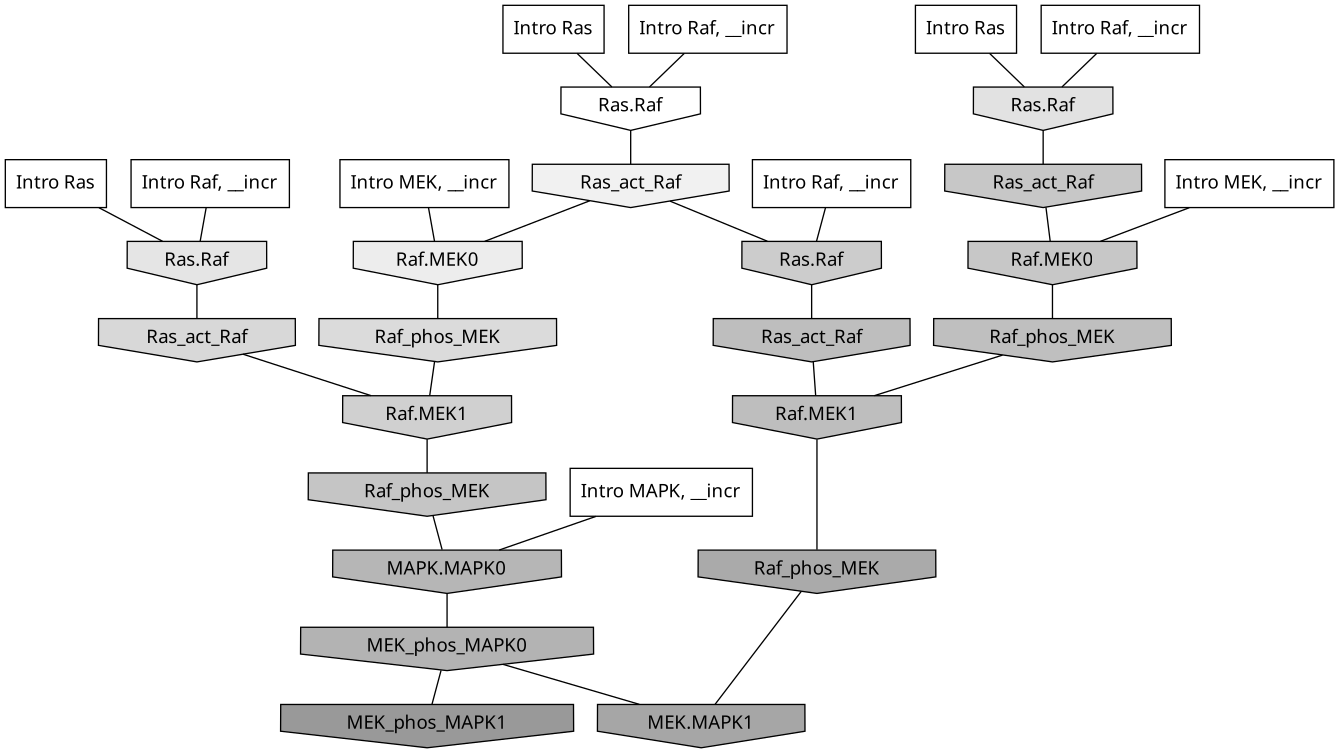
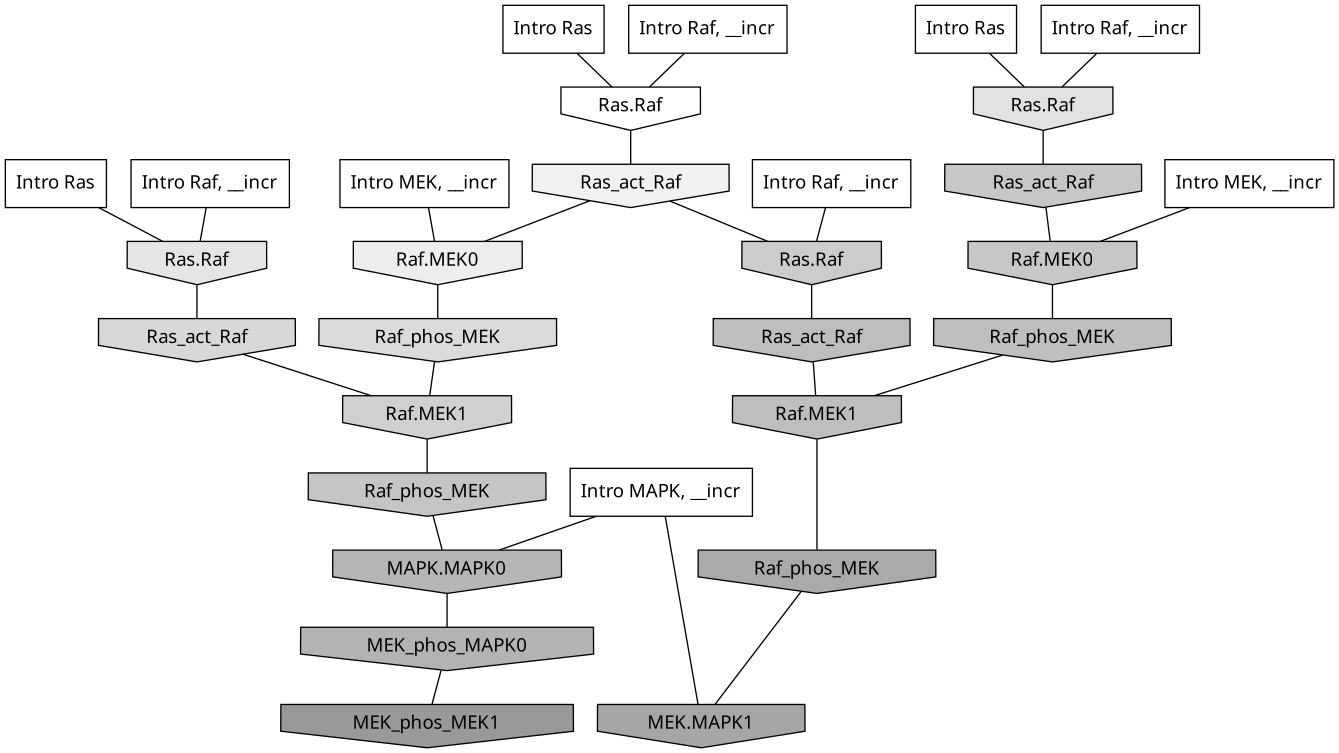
(571, 684) -> (682, 610)
(427, 724) -> (427, 724)
